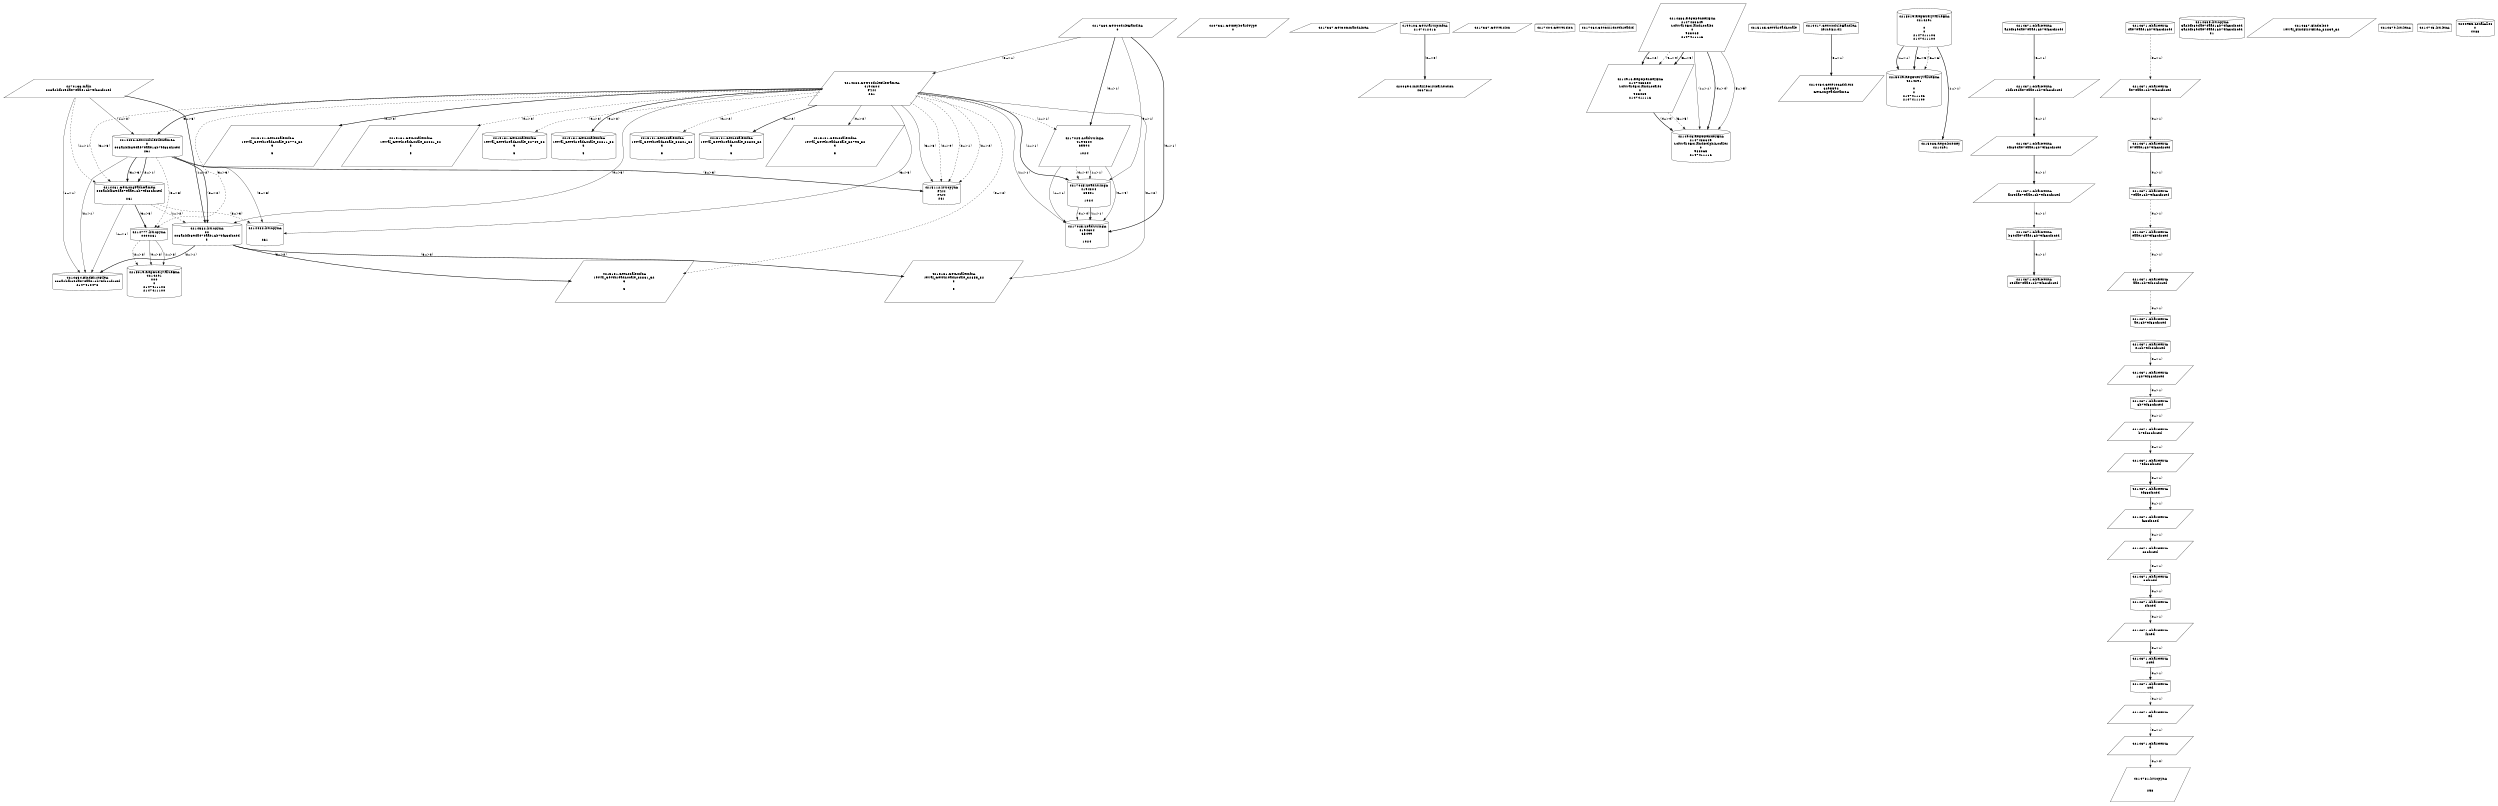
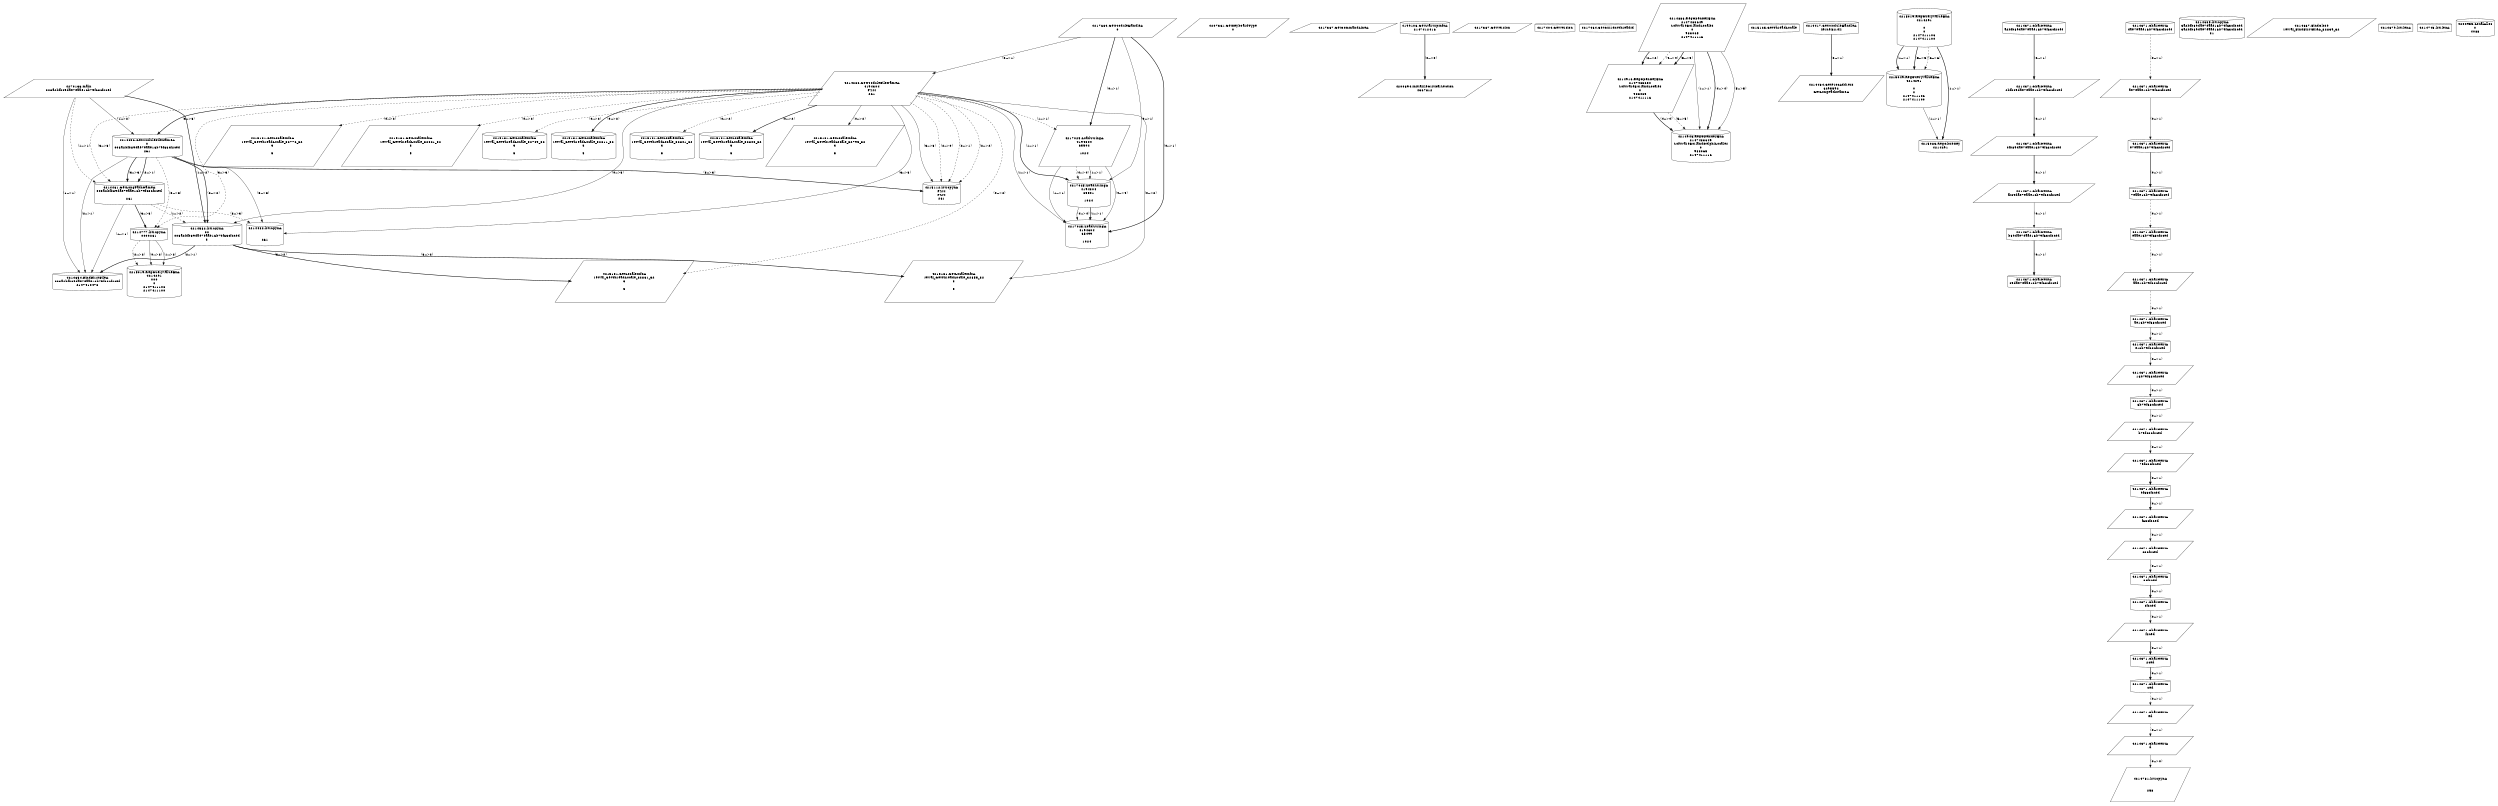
(582, 97) -> (582, 97)
none -> (1930, 122)
none -> (2150, 333)
